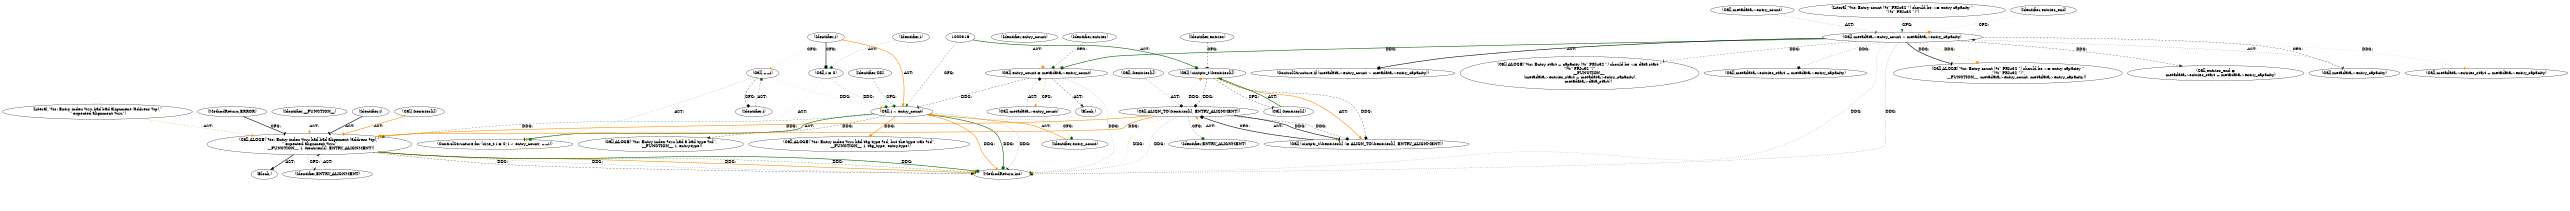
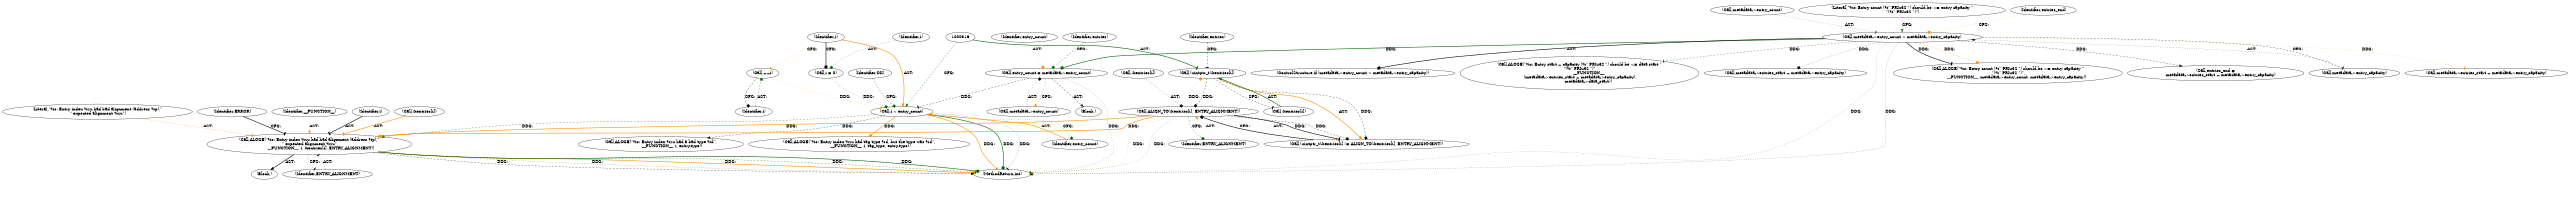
(1086, 46) -> (1086, 46)
(232, 112) -> (232, 112)
(495, 144) -> none
